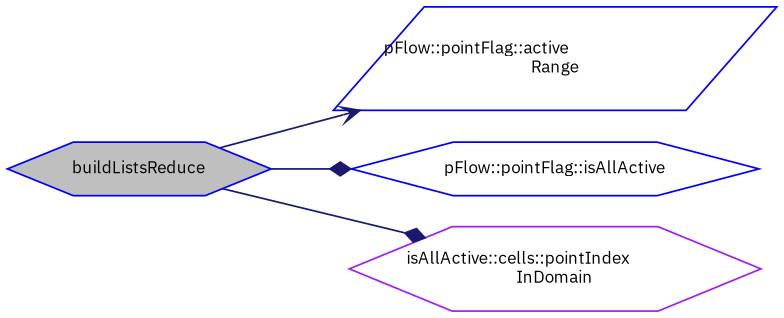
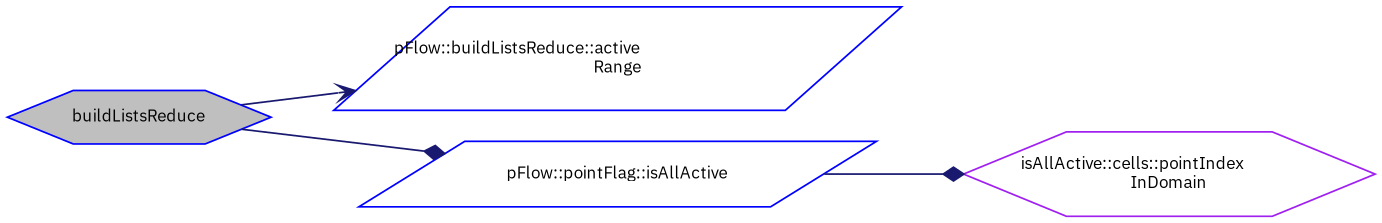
(555, 59) -> (618, 59)
(555, 169) -> (618, 174)
(313, 211) -> (884, 174)
